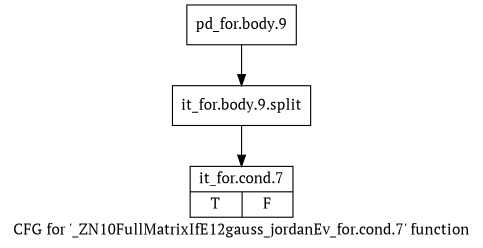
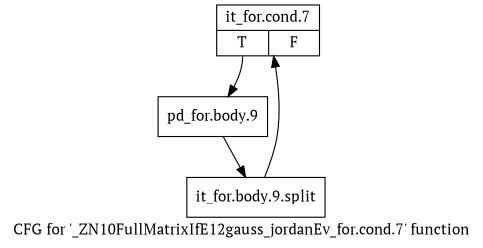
none -> (240, 72)
